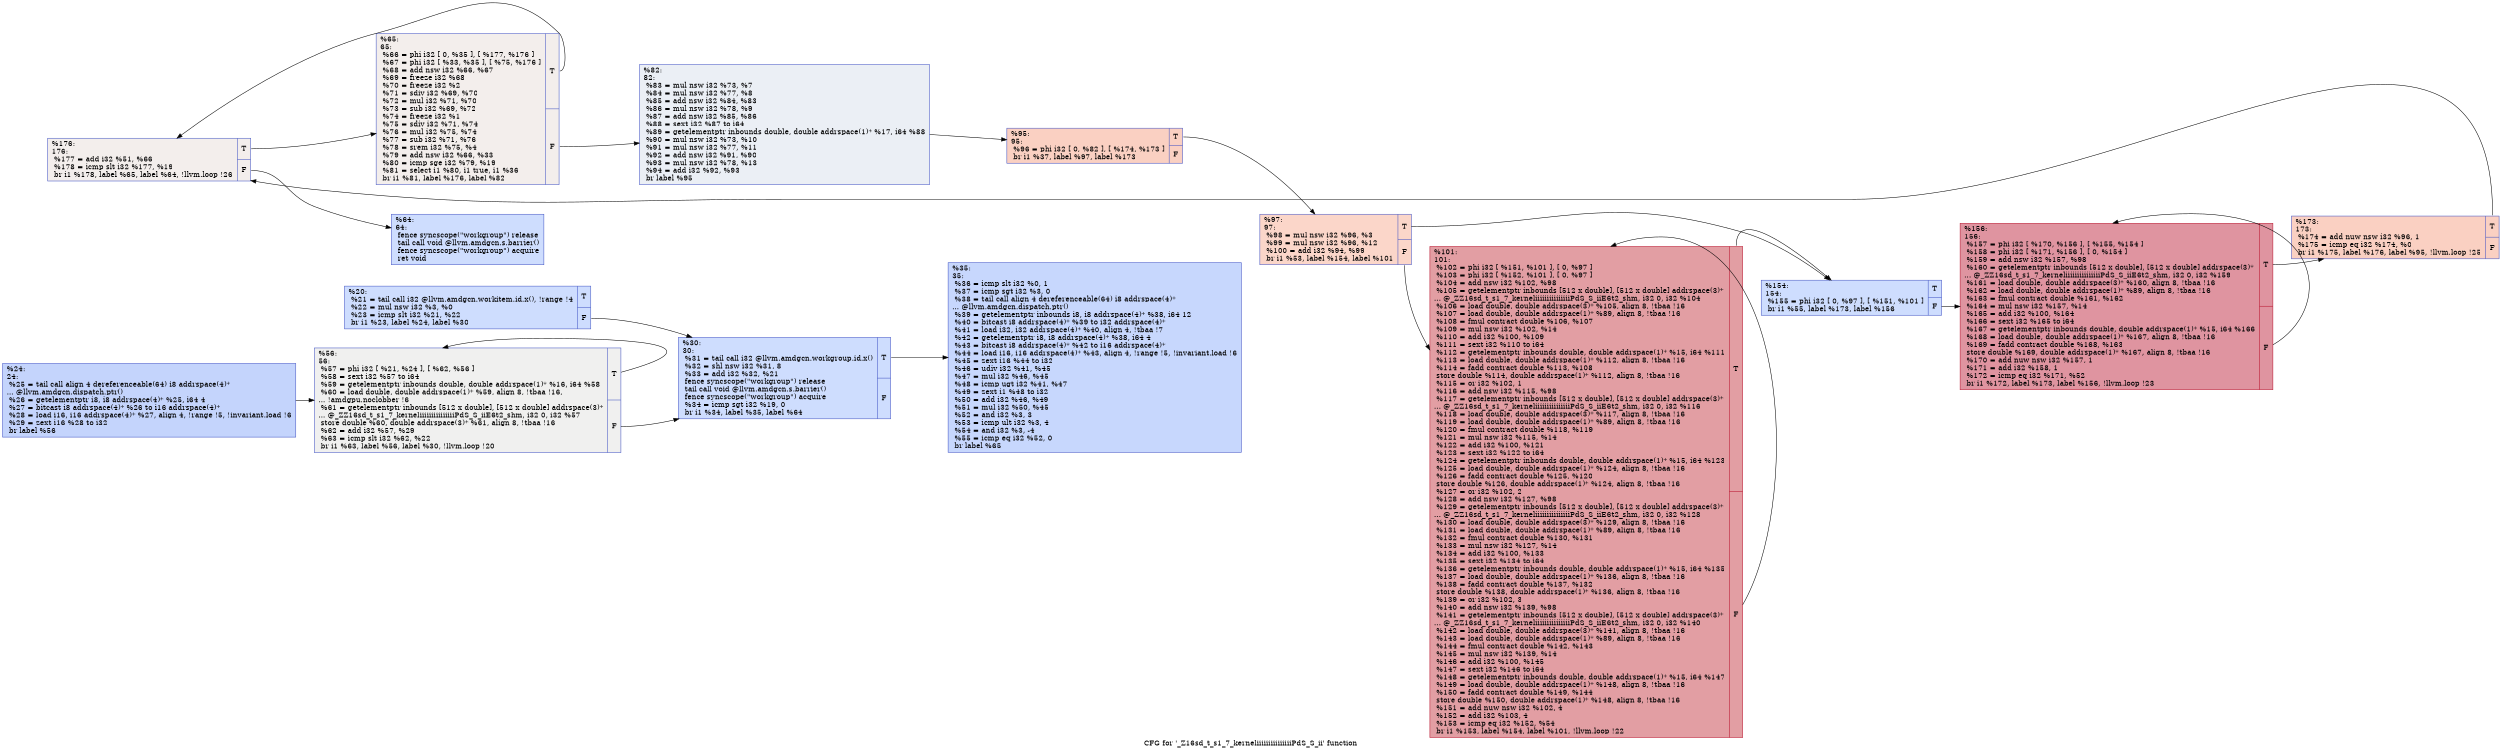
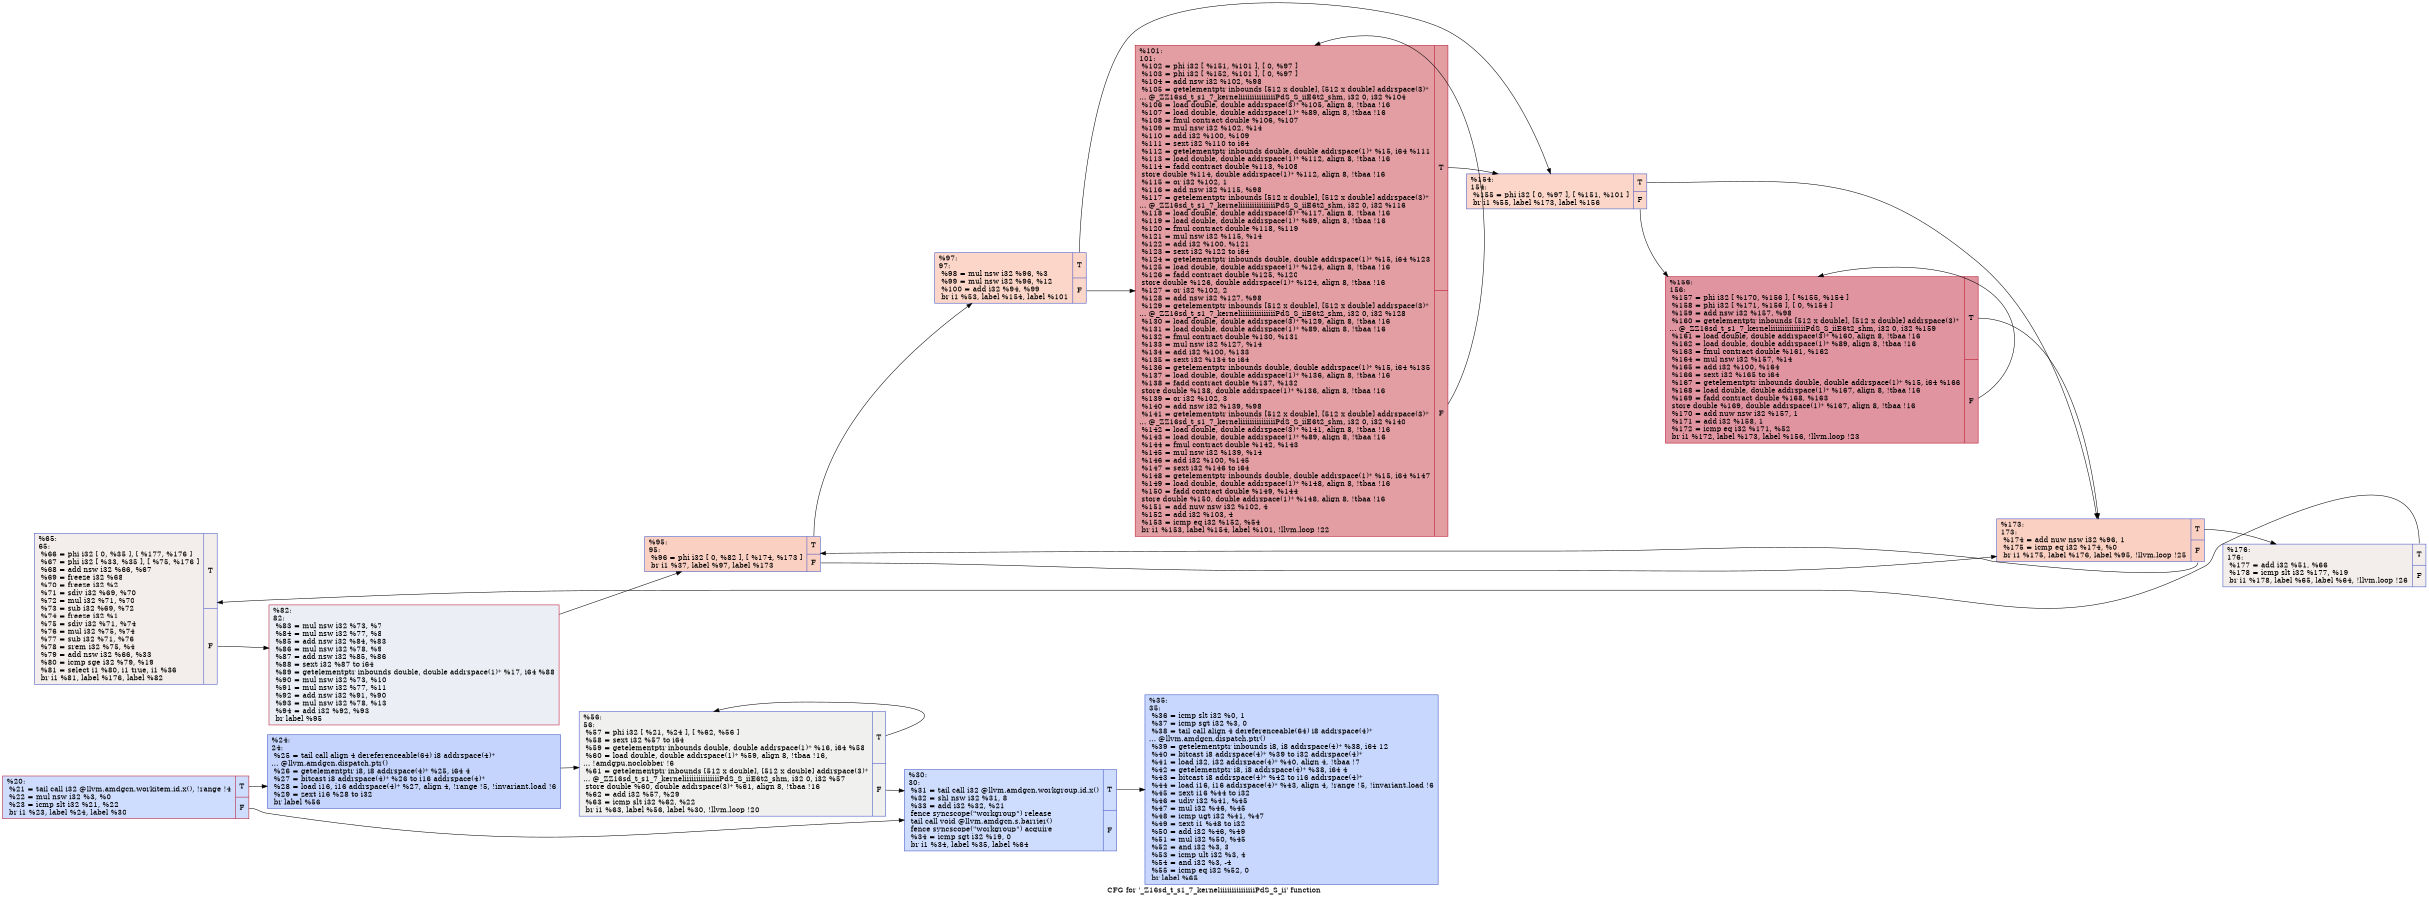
(384, 31) -> none
(785, 125) -> (414, 665)
(468, 240) -> none
none -> (1951, 242)
(1851, 298) -> (1557, 191)
(468, 308) -> (126, 797)
none -> (1514, 551)
none -> (1406, 571)
none -> (255, 786)
